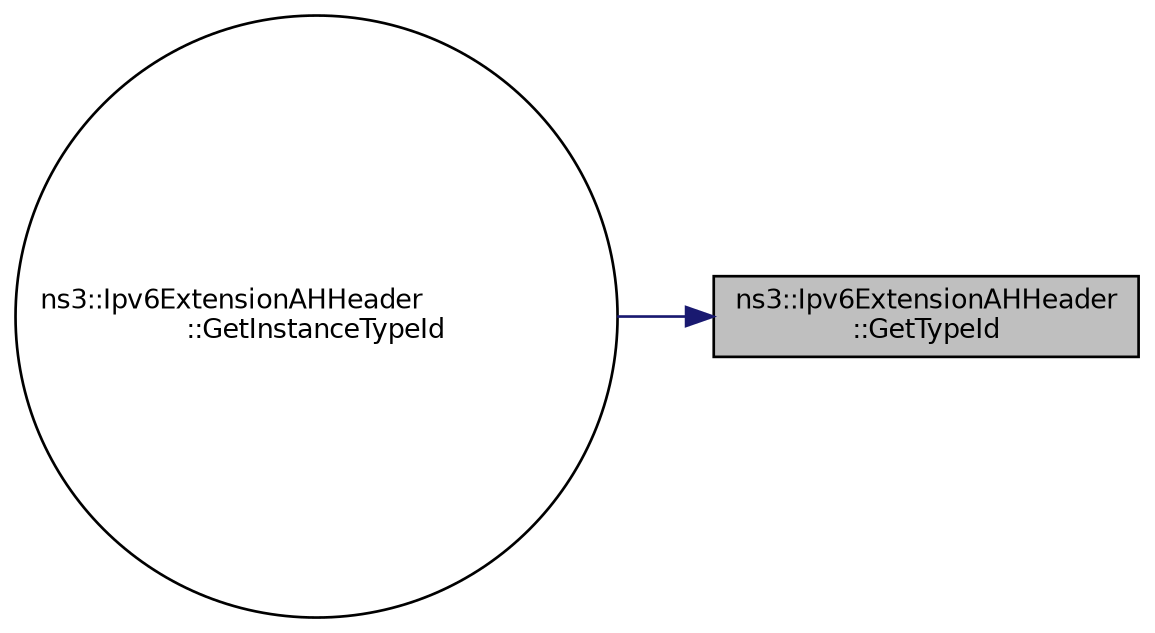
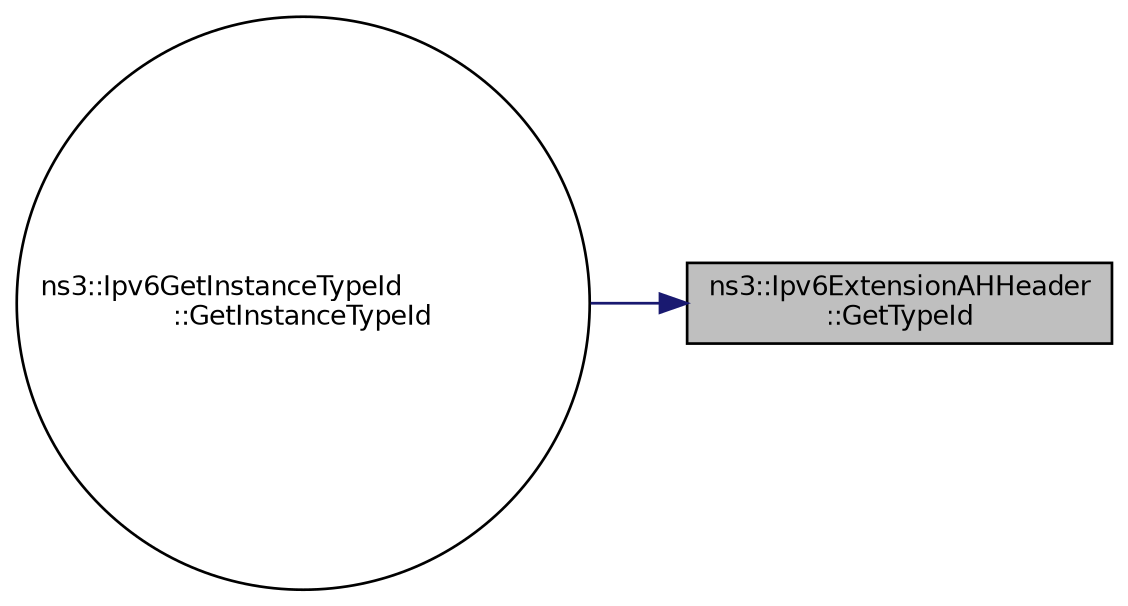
(317, 317) -> (303, 303)
